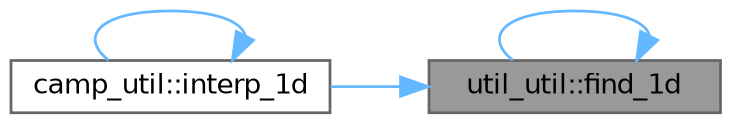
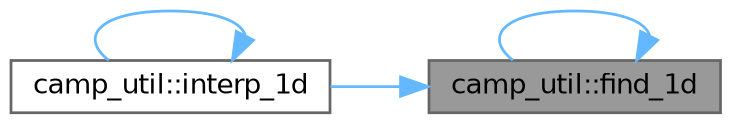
(575, 87) -> (575, 87)
